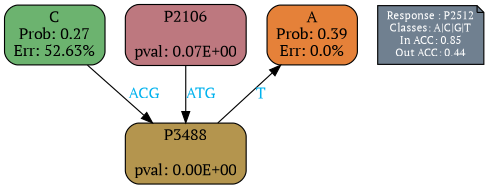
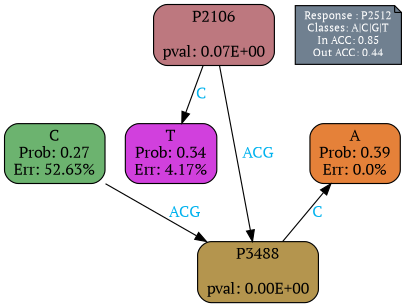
(201, 94) -> (258, 154)
(261, 94) -> (318, 213)
none -> (171, 154)
